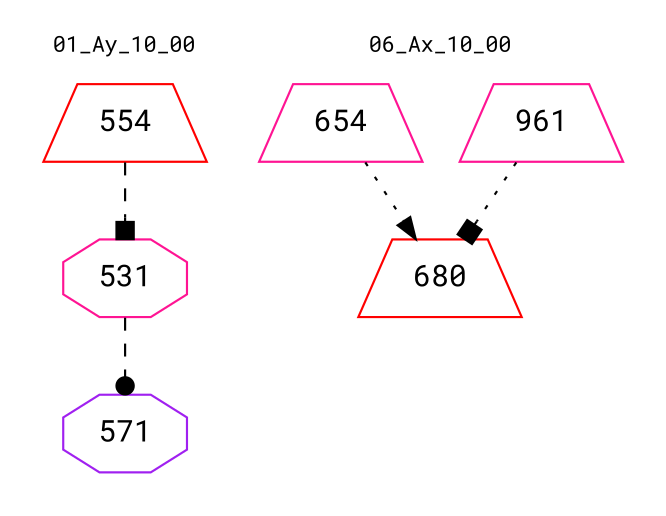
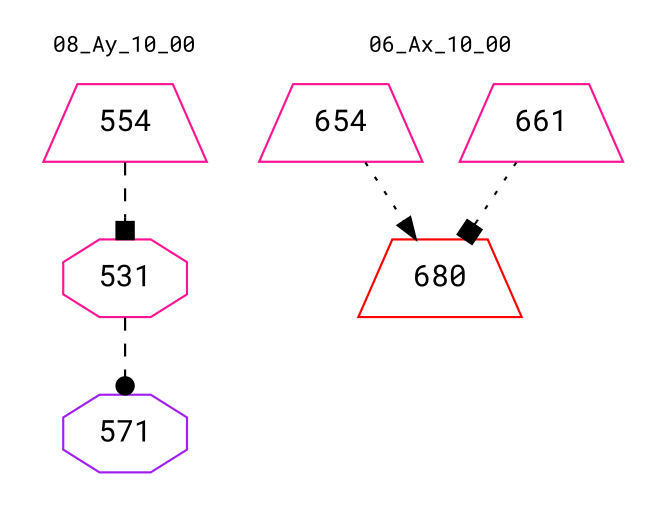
(125, 46) -> (125, 46)
(125, 123) -> (125, 123)
(541, 123) -> (541, 123)
